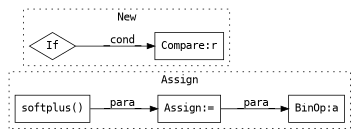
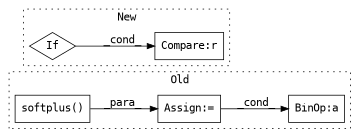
(180, 80) -> (180, 80)
(256, 103) -> (256, 103)
